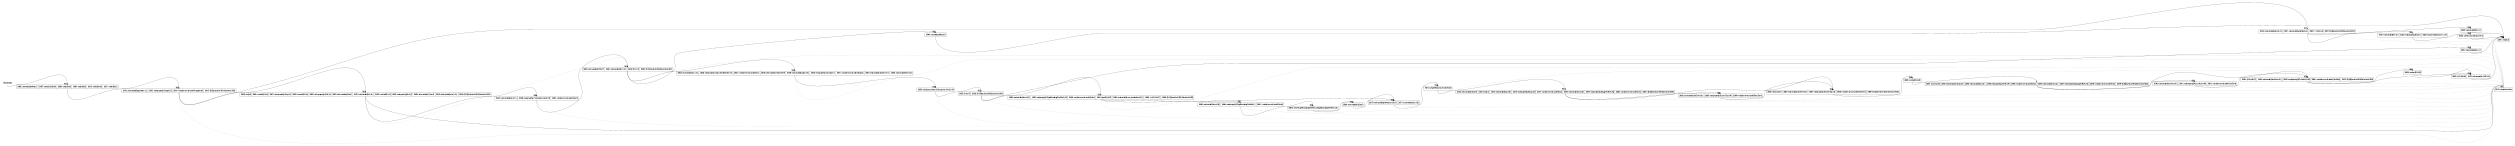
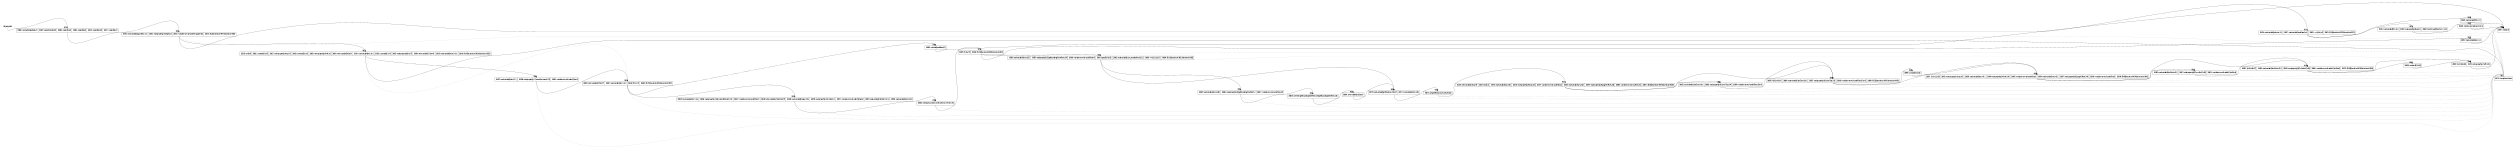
none -> (1936, 73)
